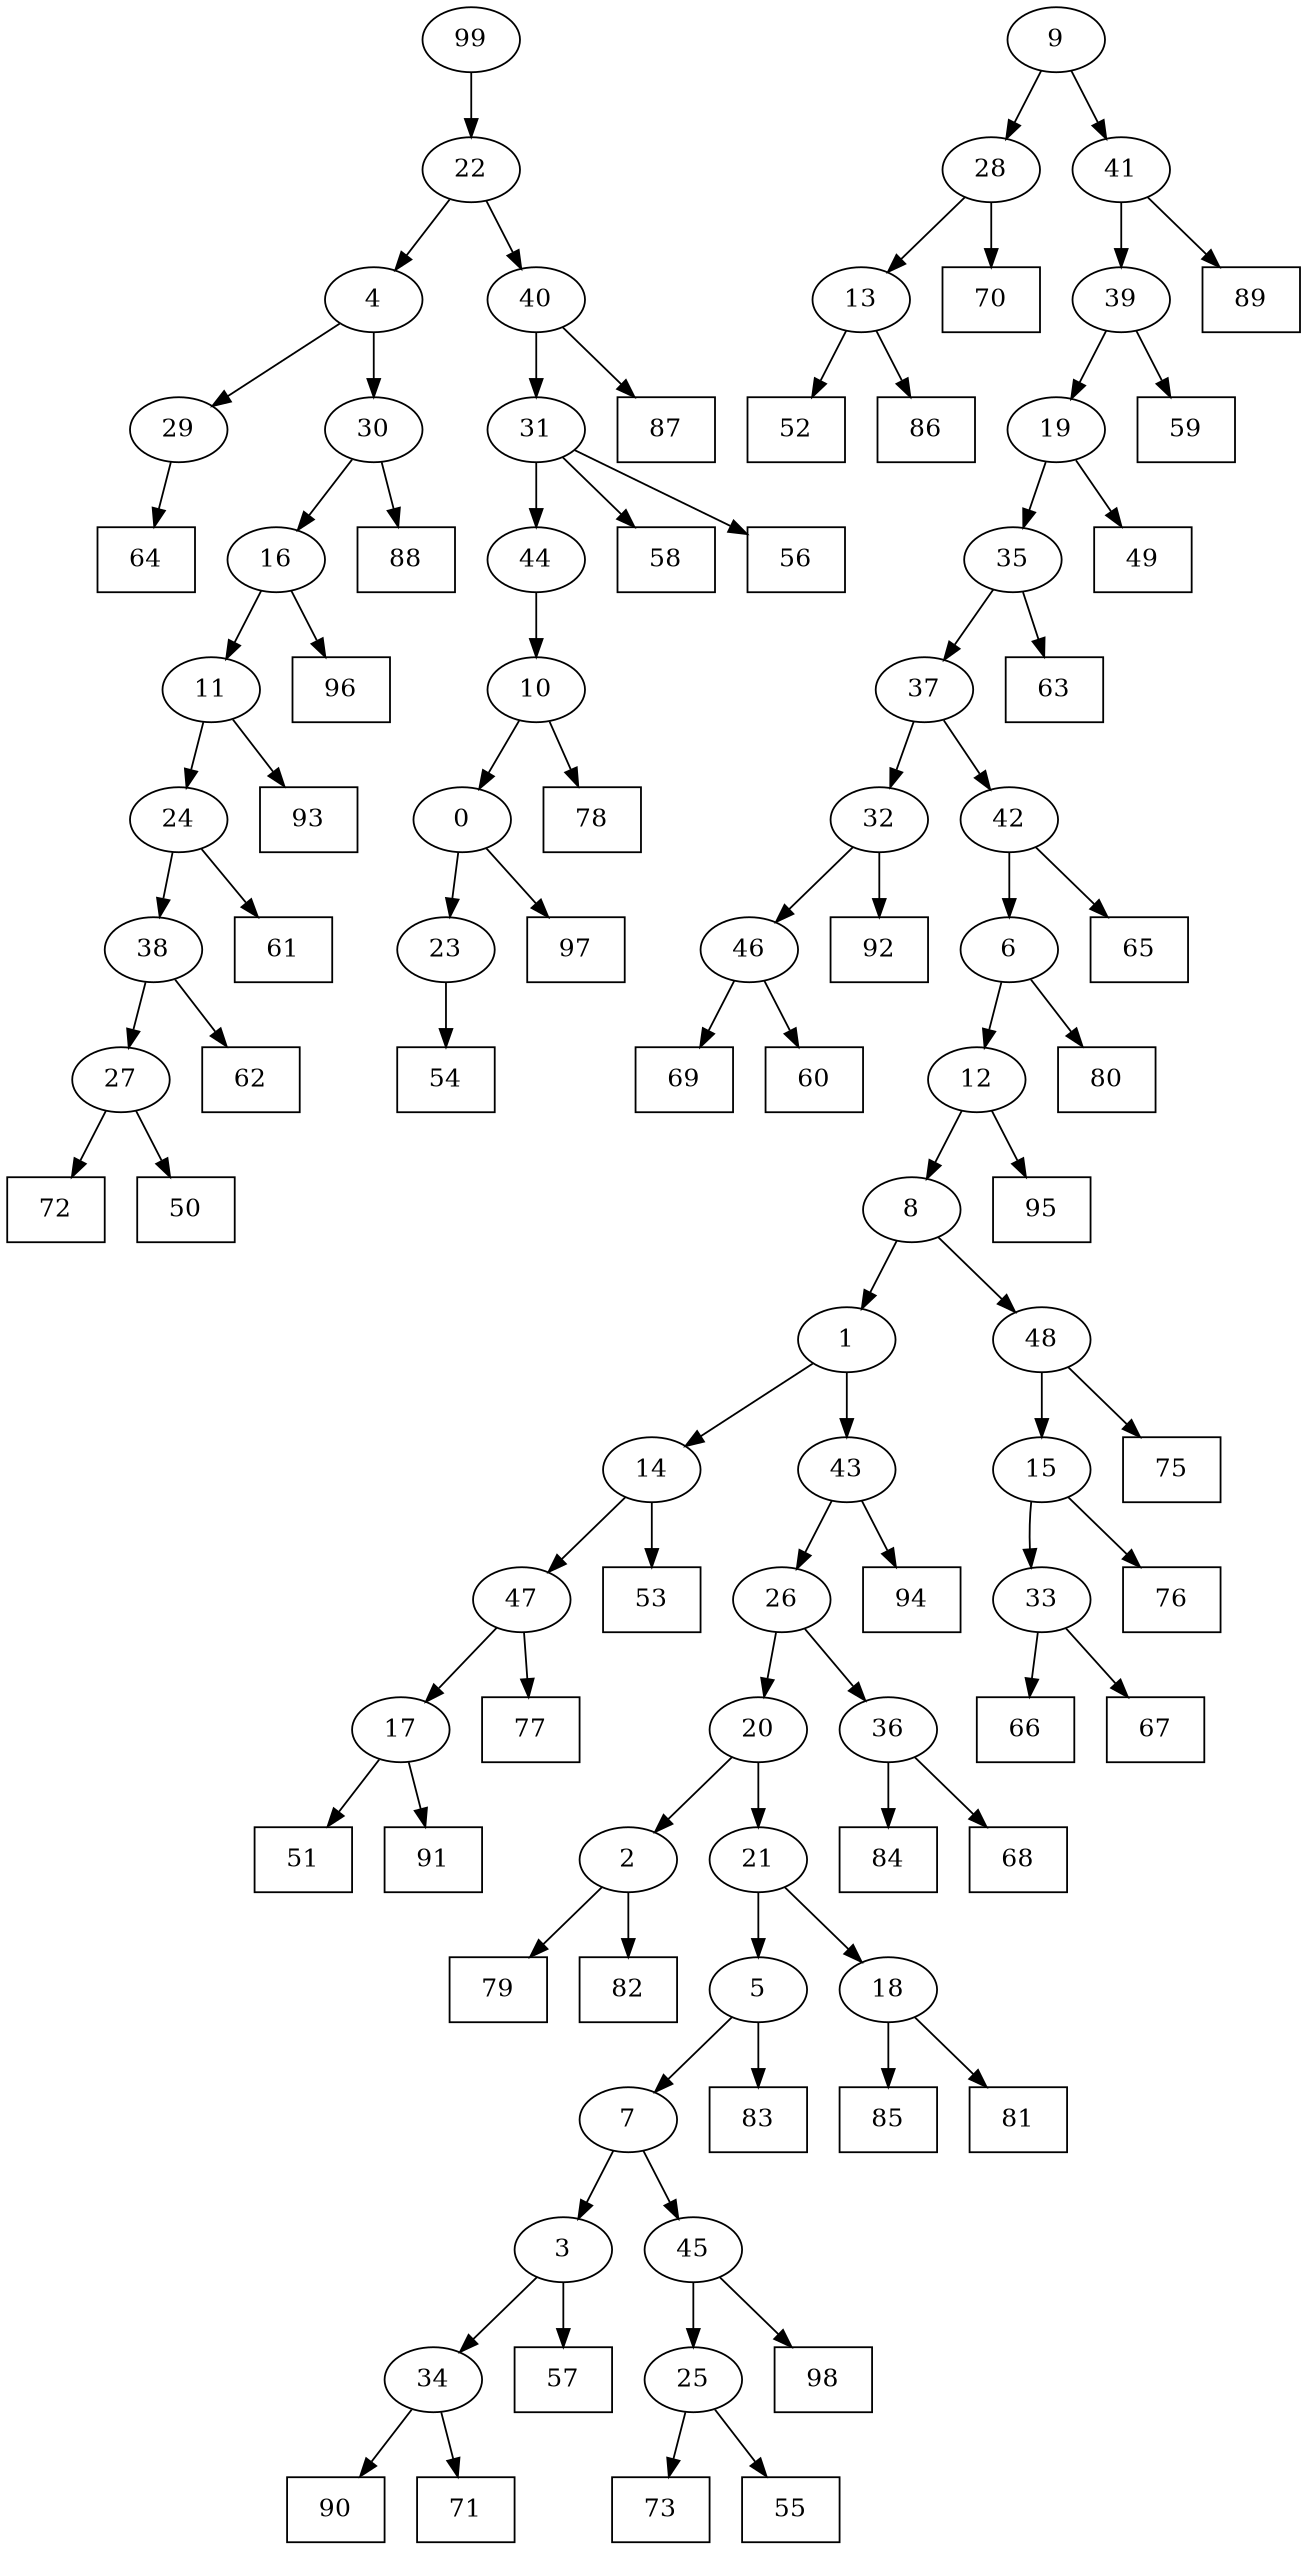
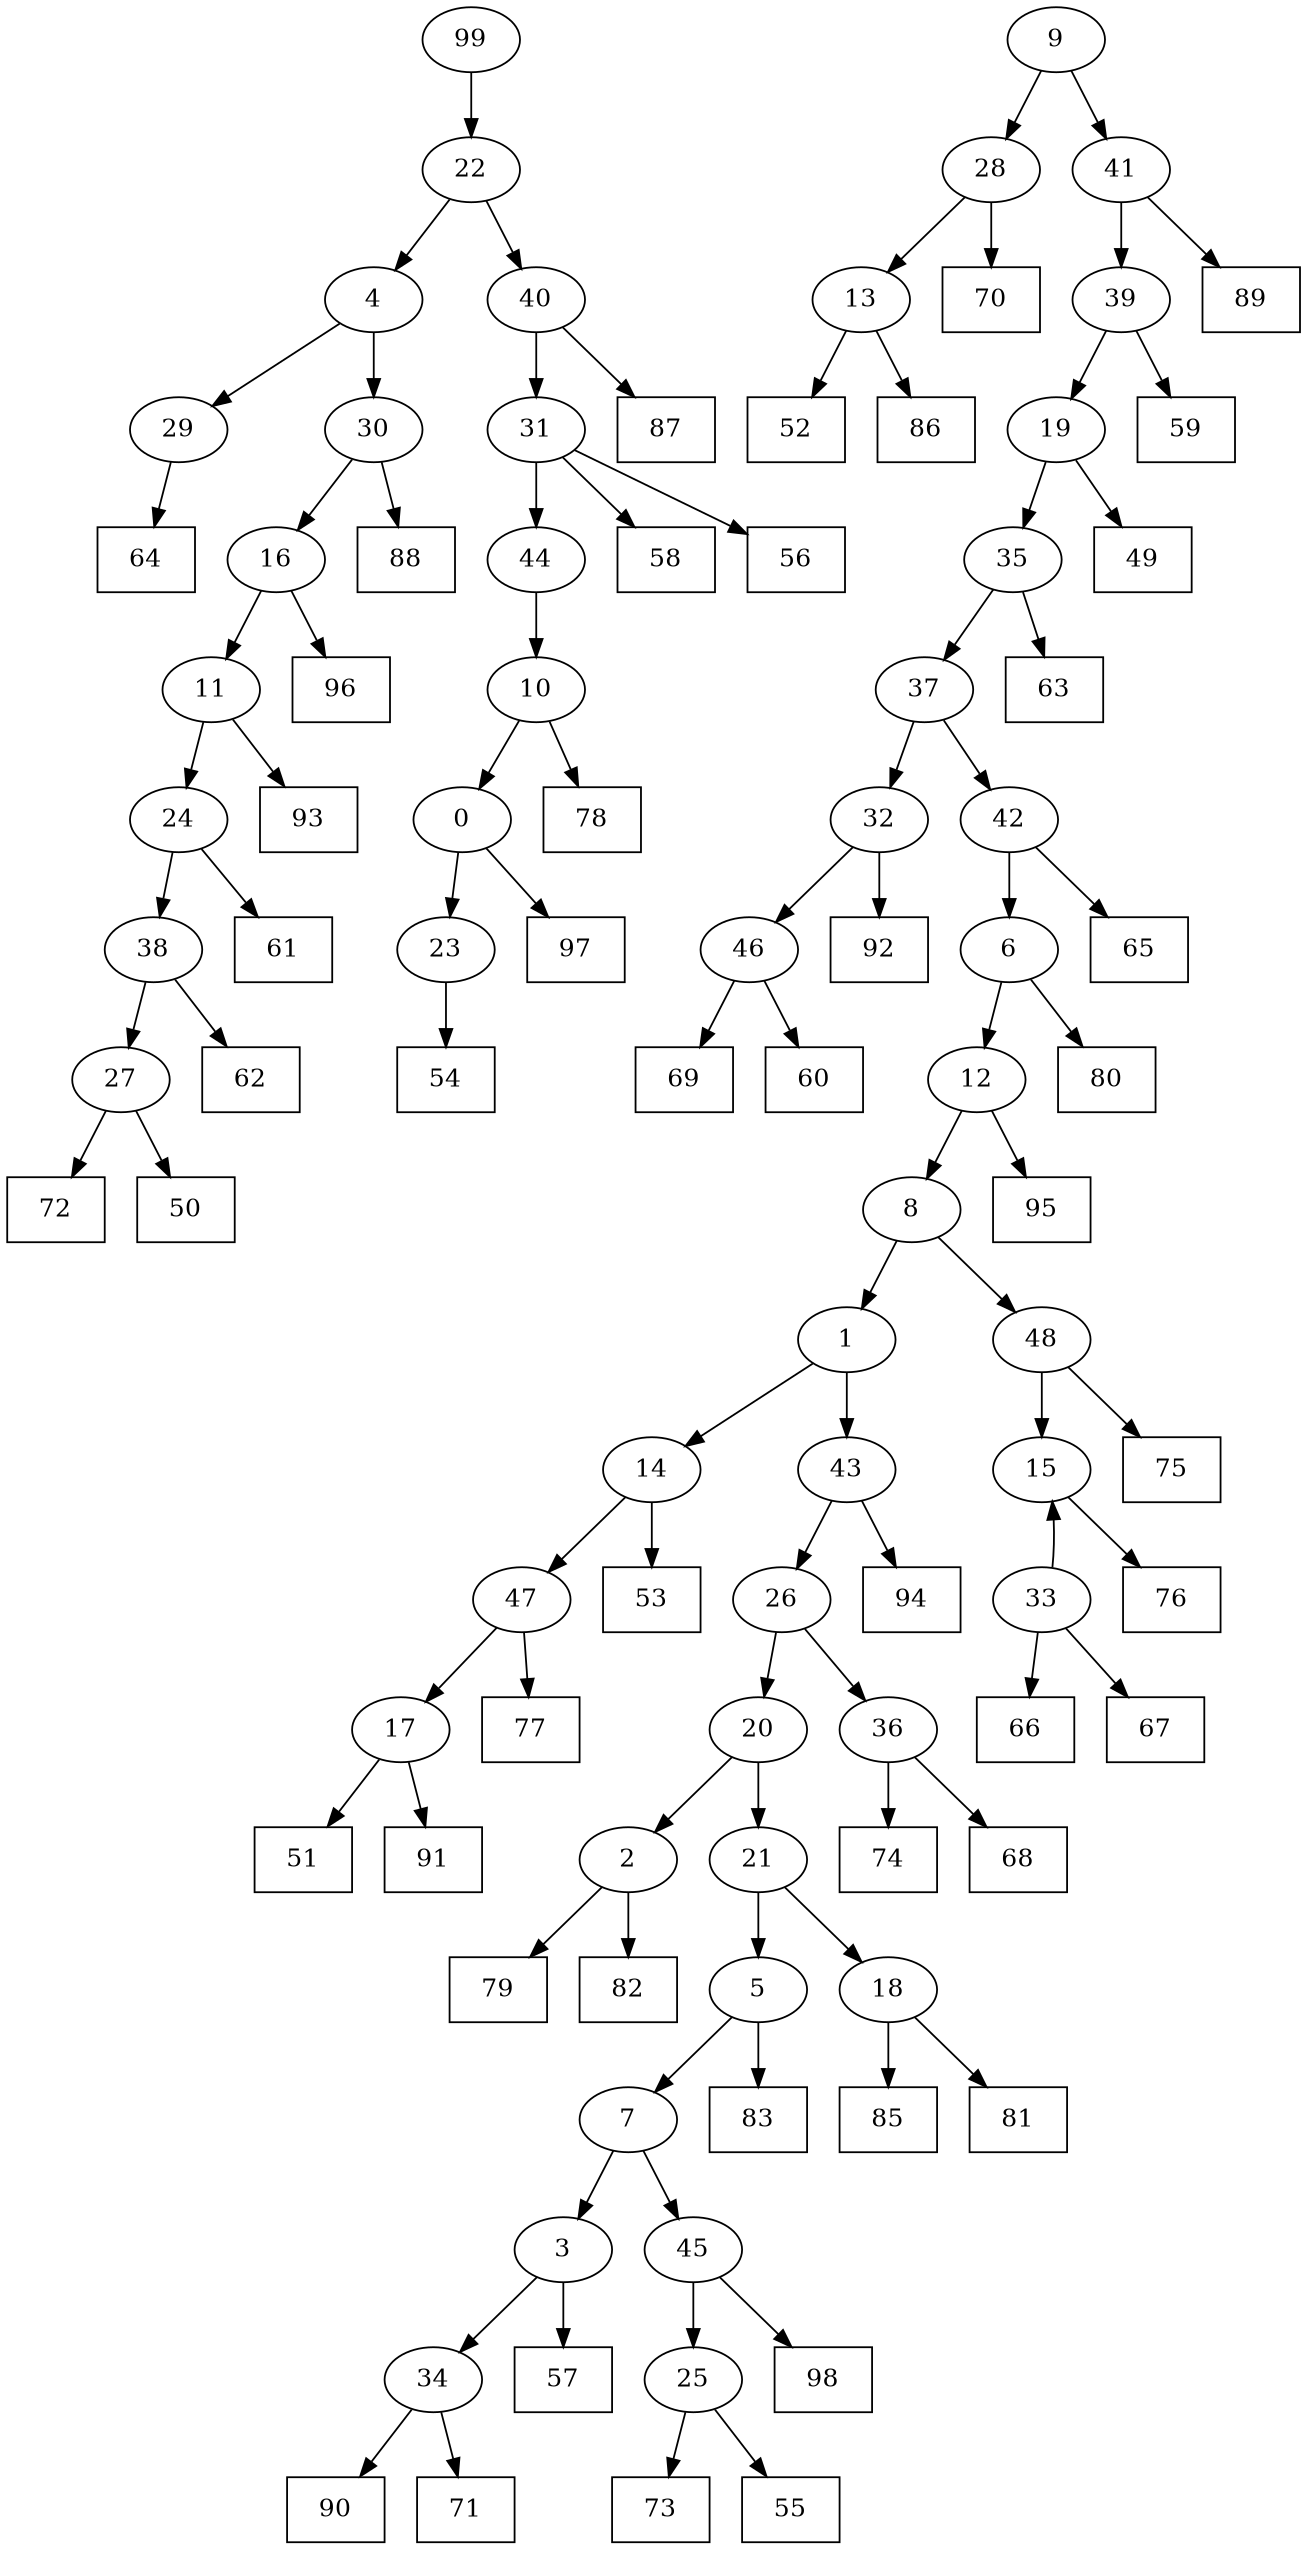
(1030, 1525) -> (1054, 1544)
(888, 1860) -> (888, 1860)
